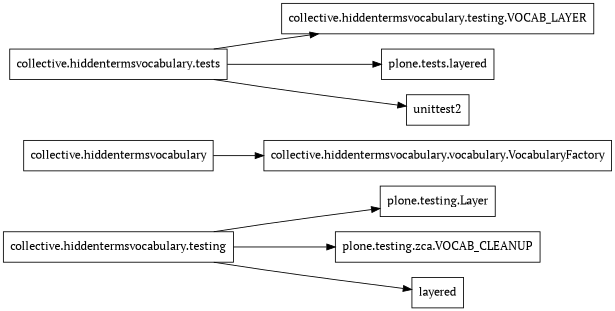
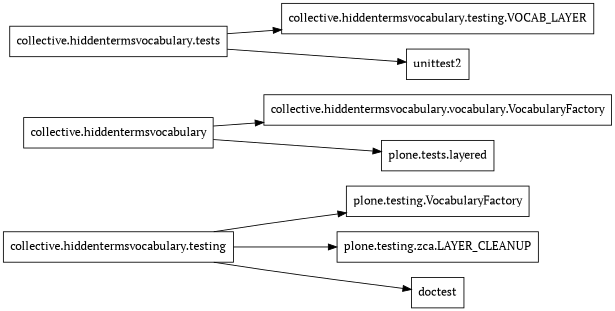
(300, 64) -> (293, 145)
(438, 201) -> (438, 201)
(438, 247) -> (438, 247)
(438, 293) -> (438, 293)
